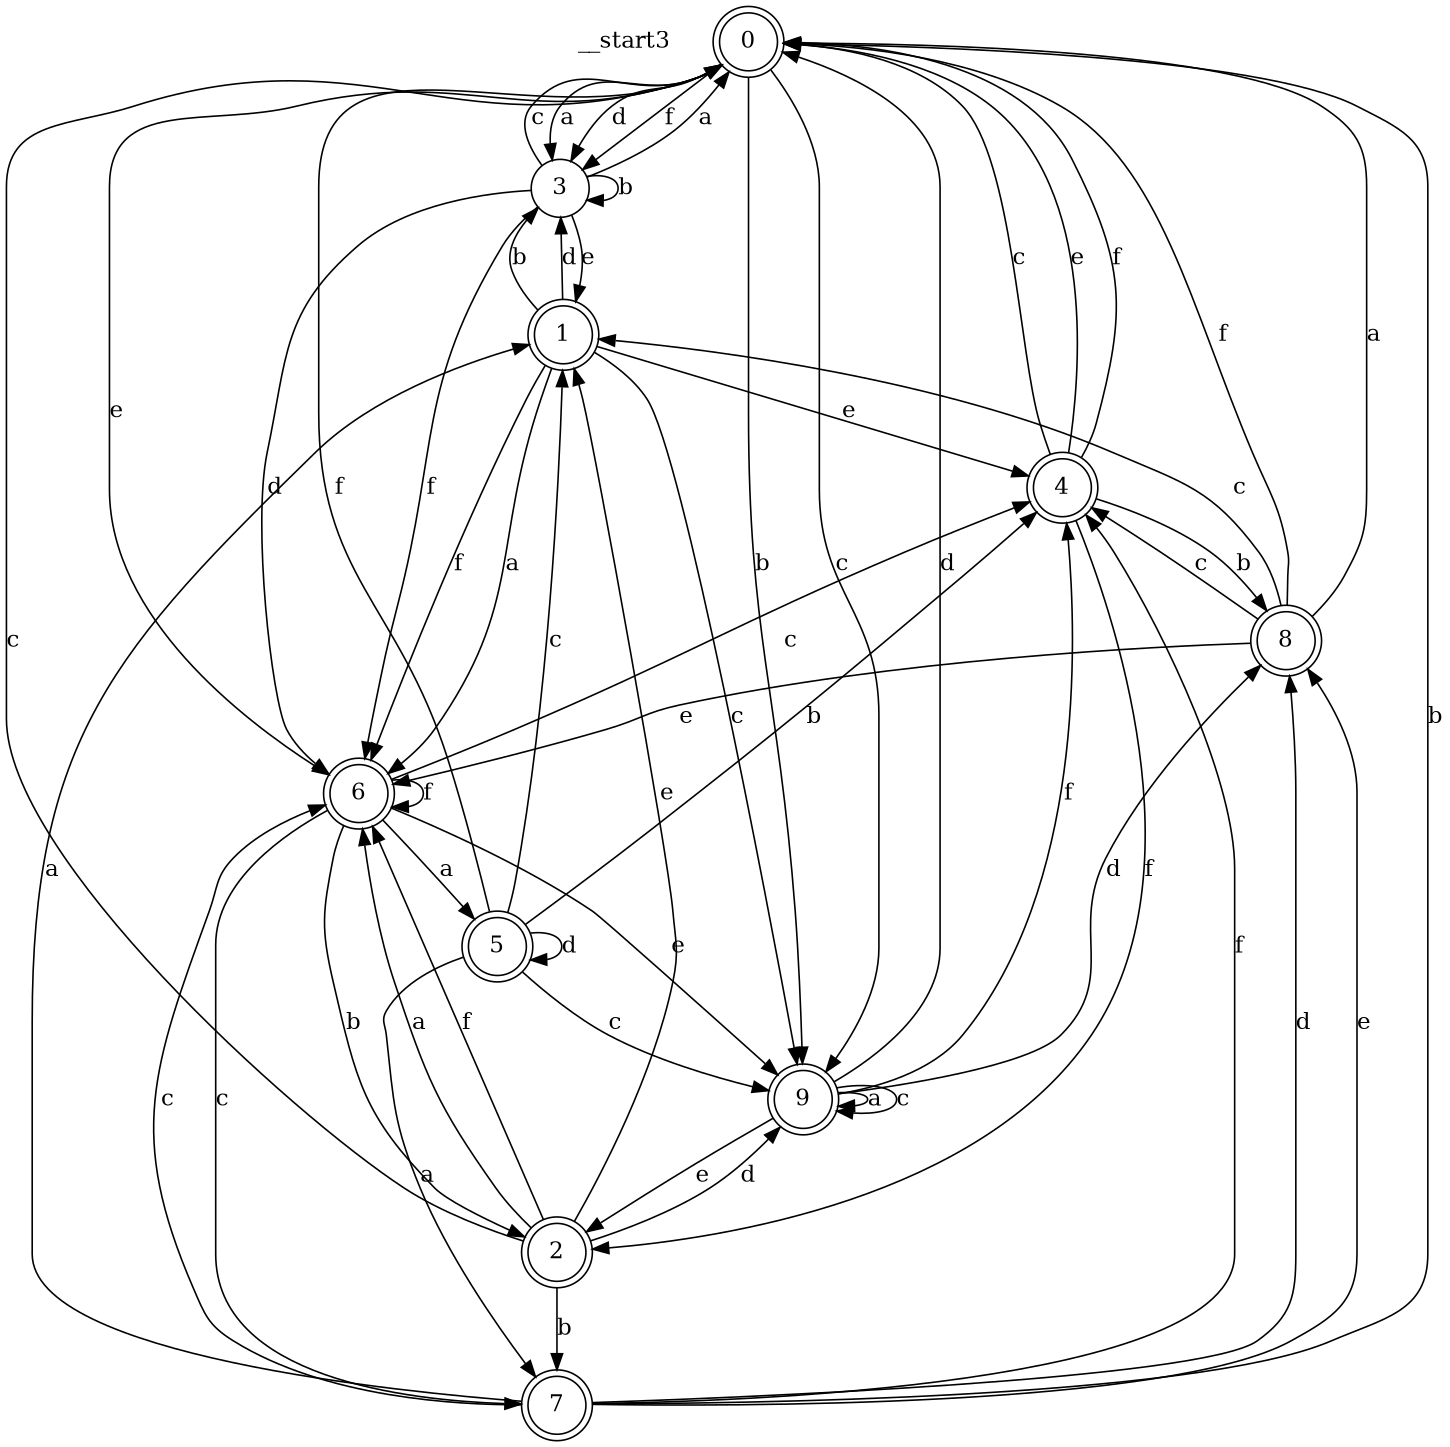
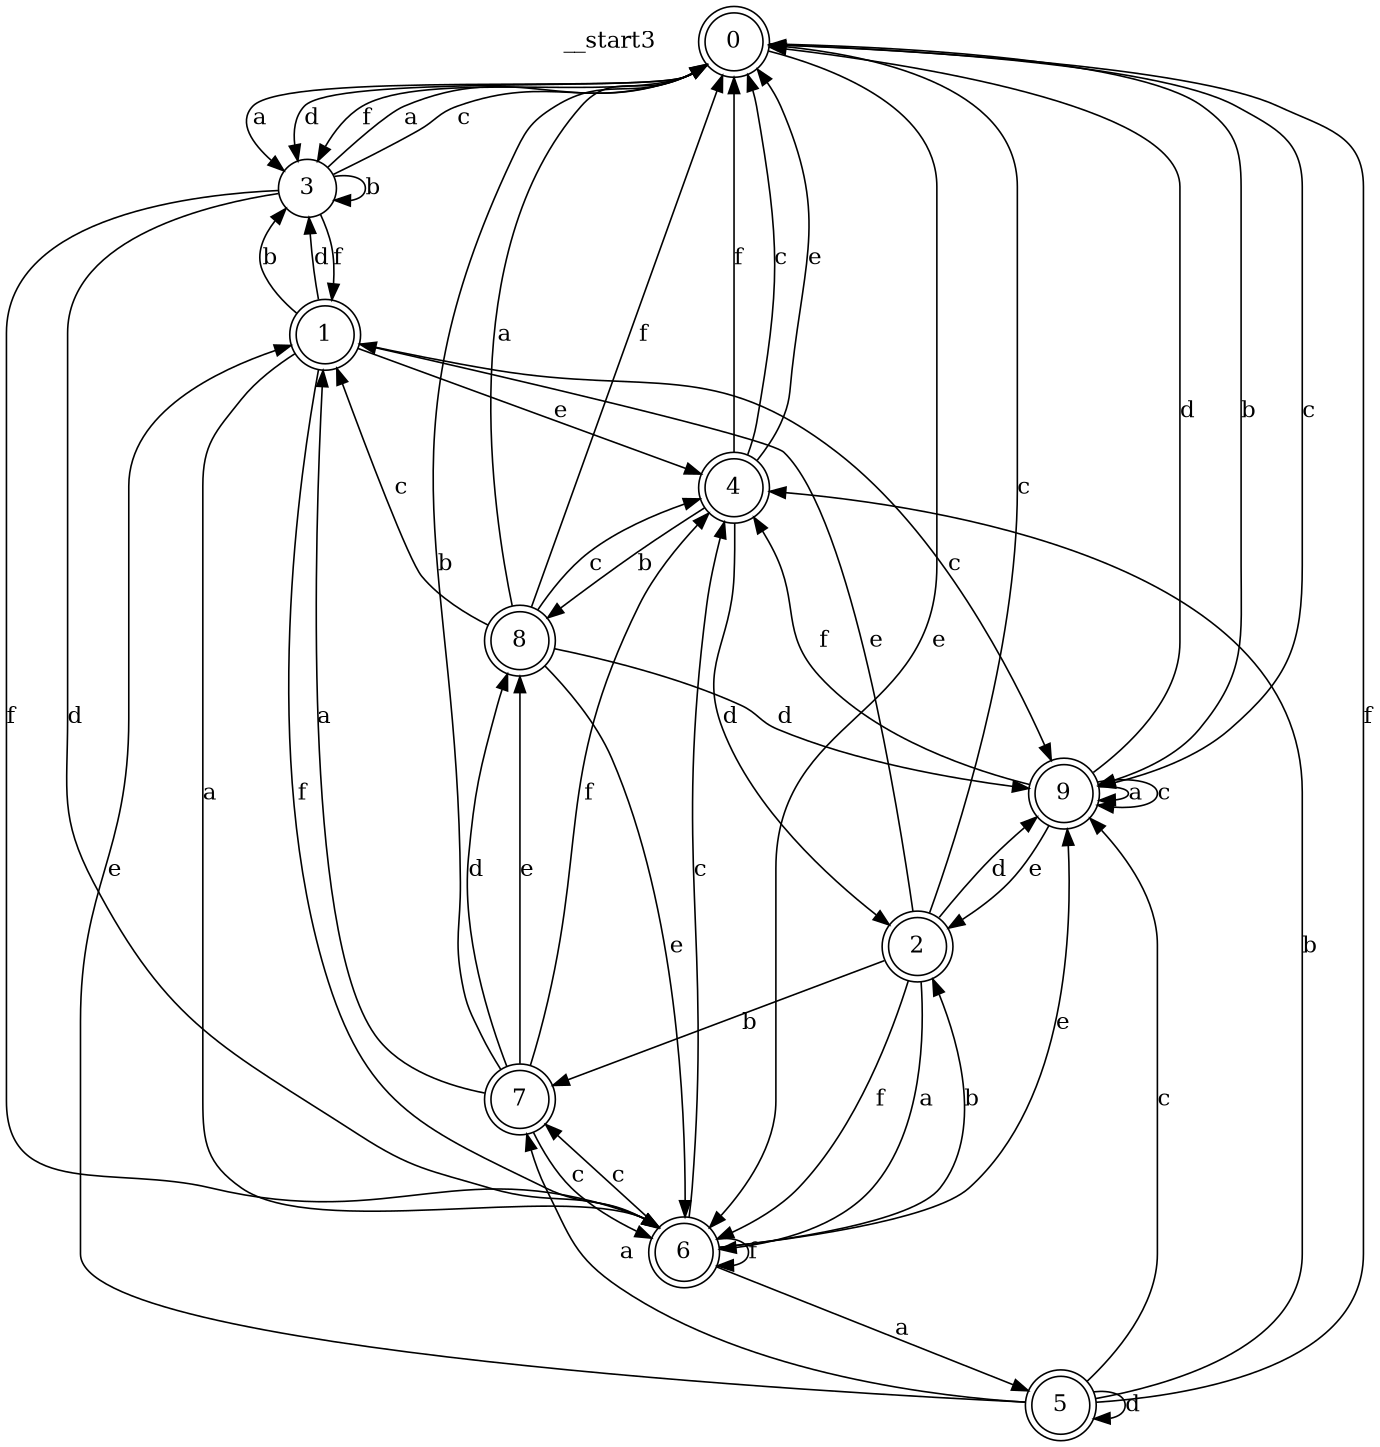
(588, 258) -> (338, 258)
(555, 641) -> (115, 870)
(1149, 870) -> (731, 717)
(1091, 950) -> (779, 730)
